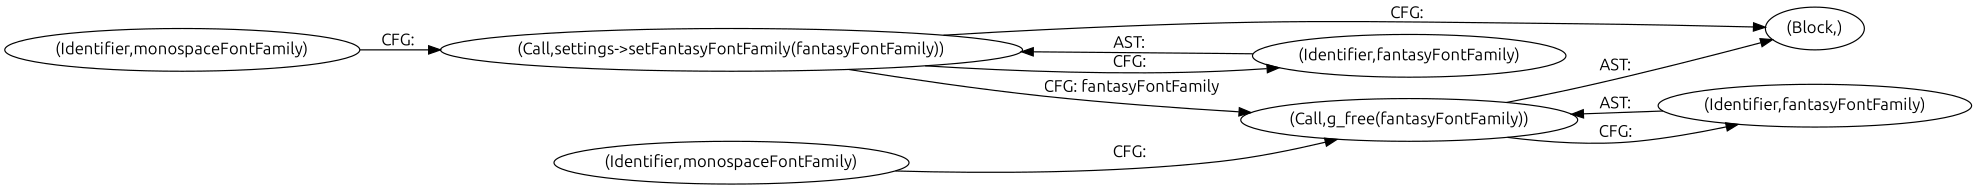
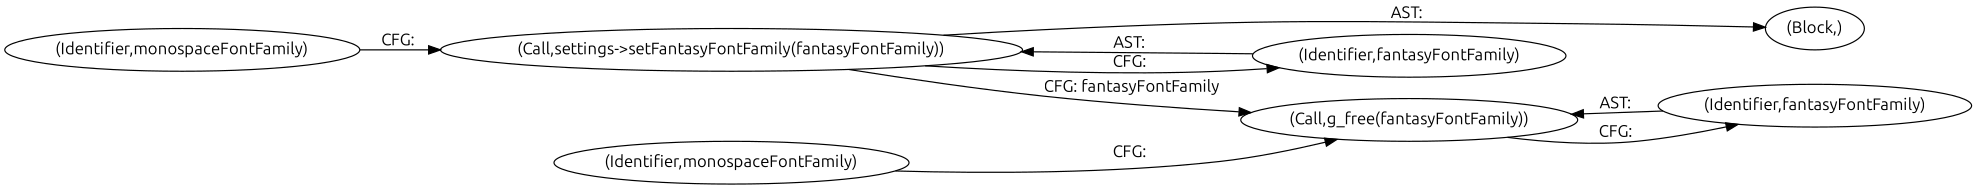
(1409, 14) -> (1409, 14)
(1634, 75) -> none
